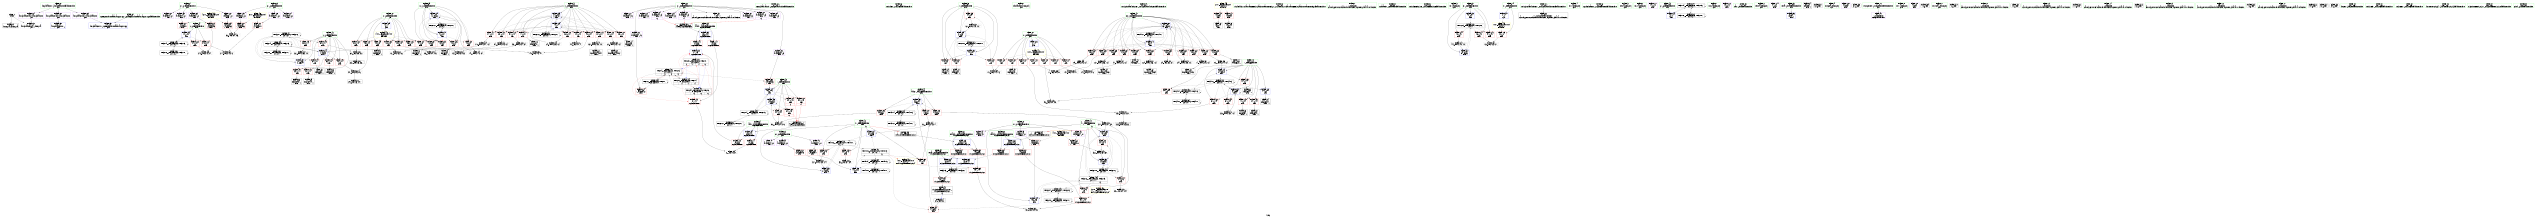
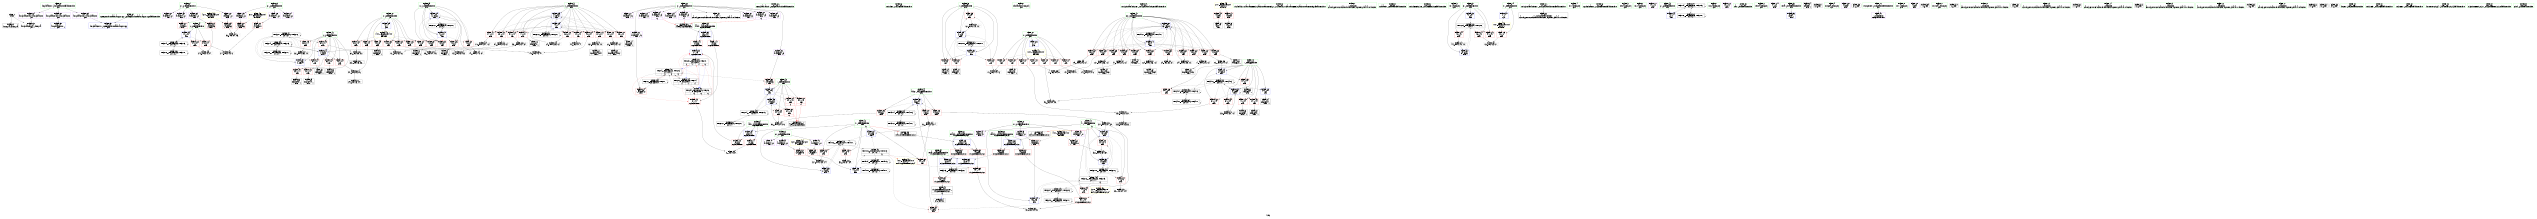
none -> (800, 143)
